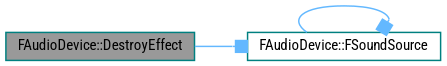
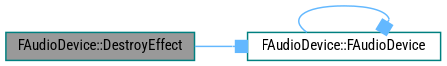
(344, 46) -> (344, 46)
